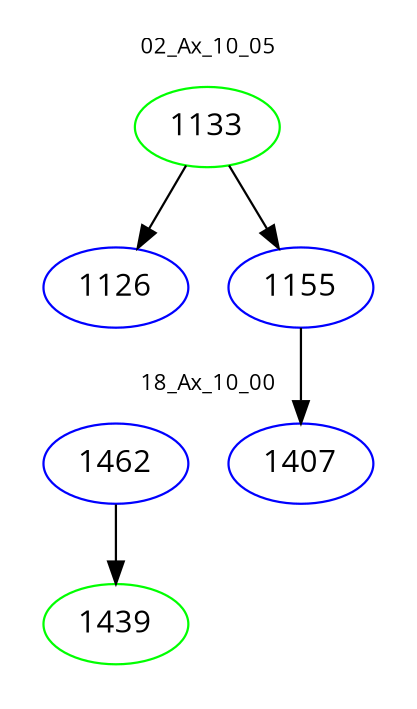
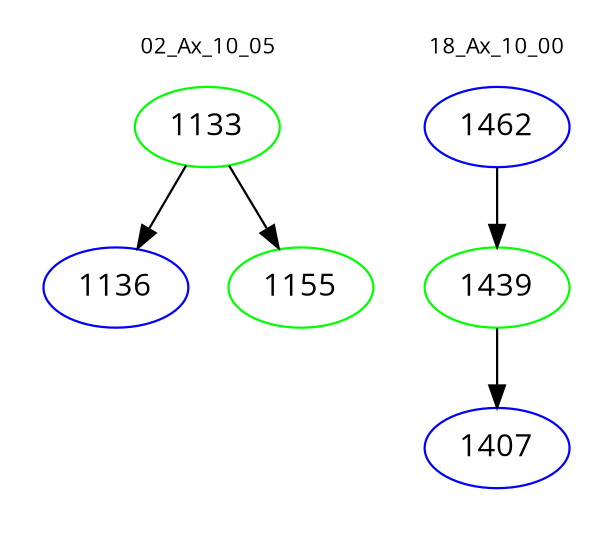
(116, 288) -> (116, 288)
(301, 288) -> (301, 288)
(301, 377) -> (497, 357)
